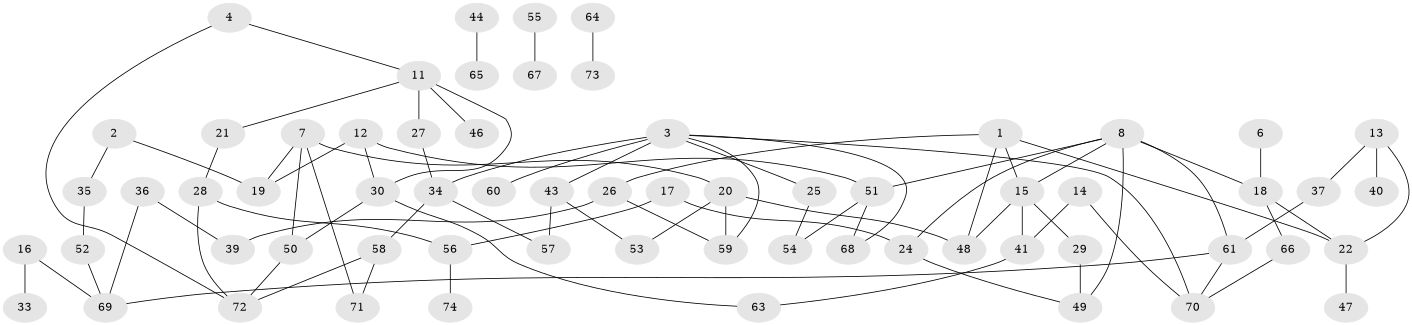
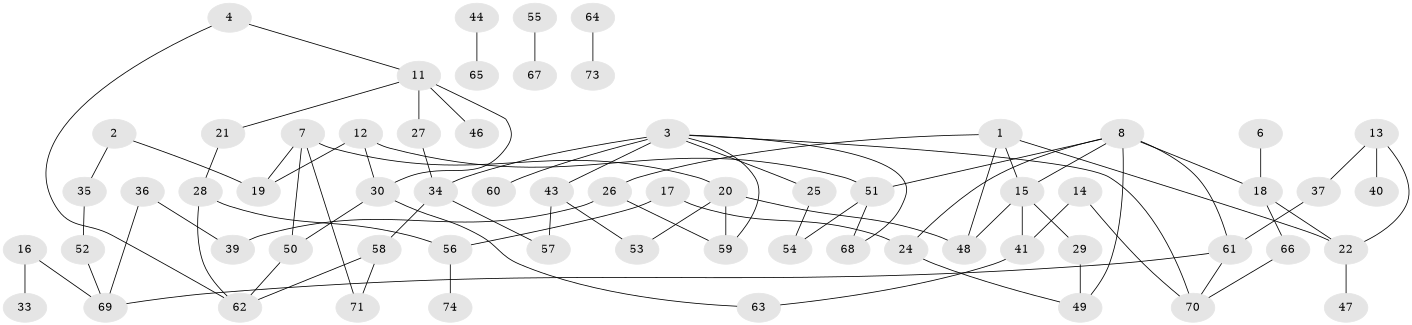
(240, 308) -> (240, 308)
